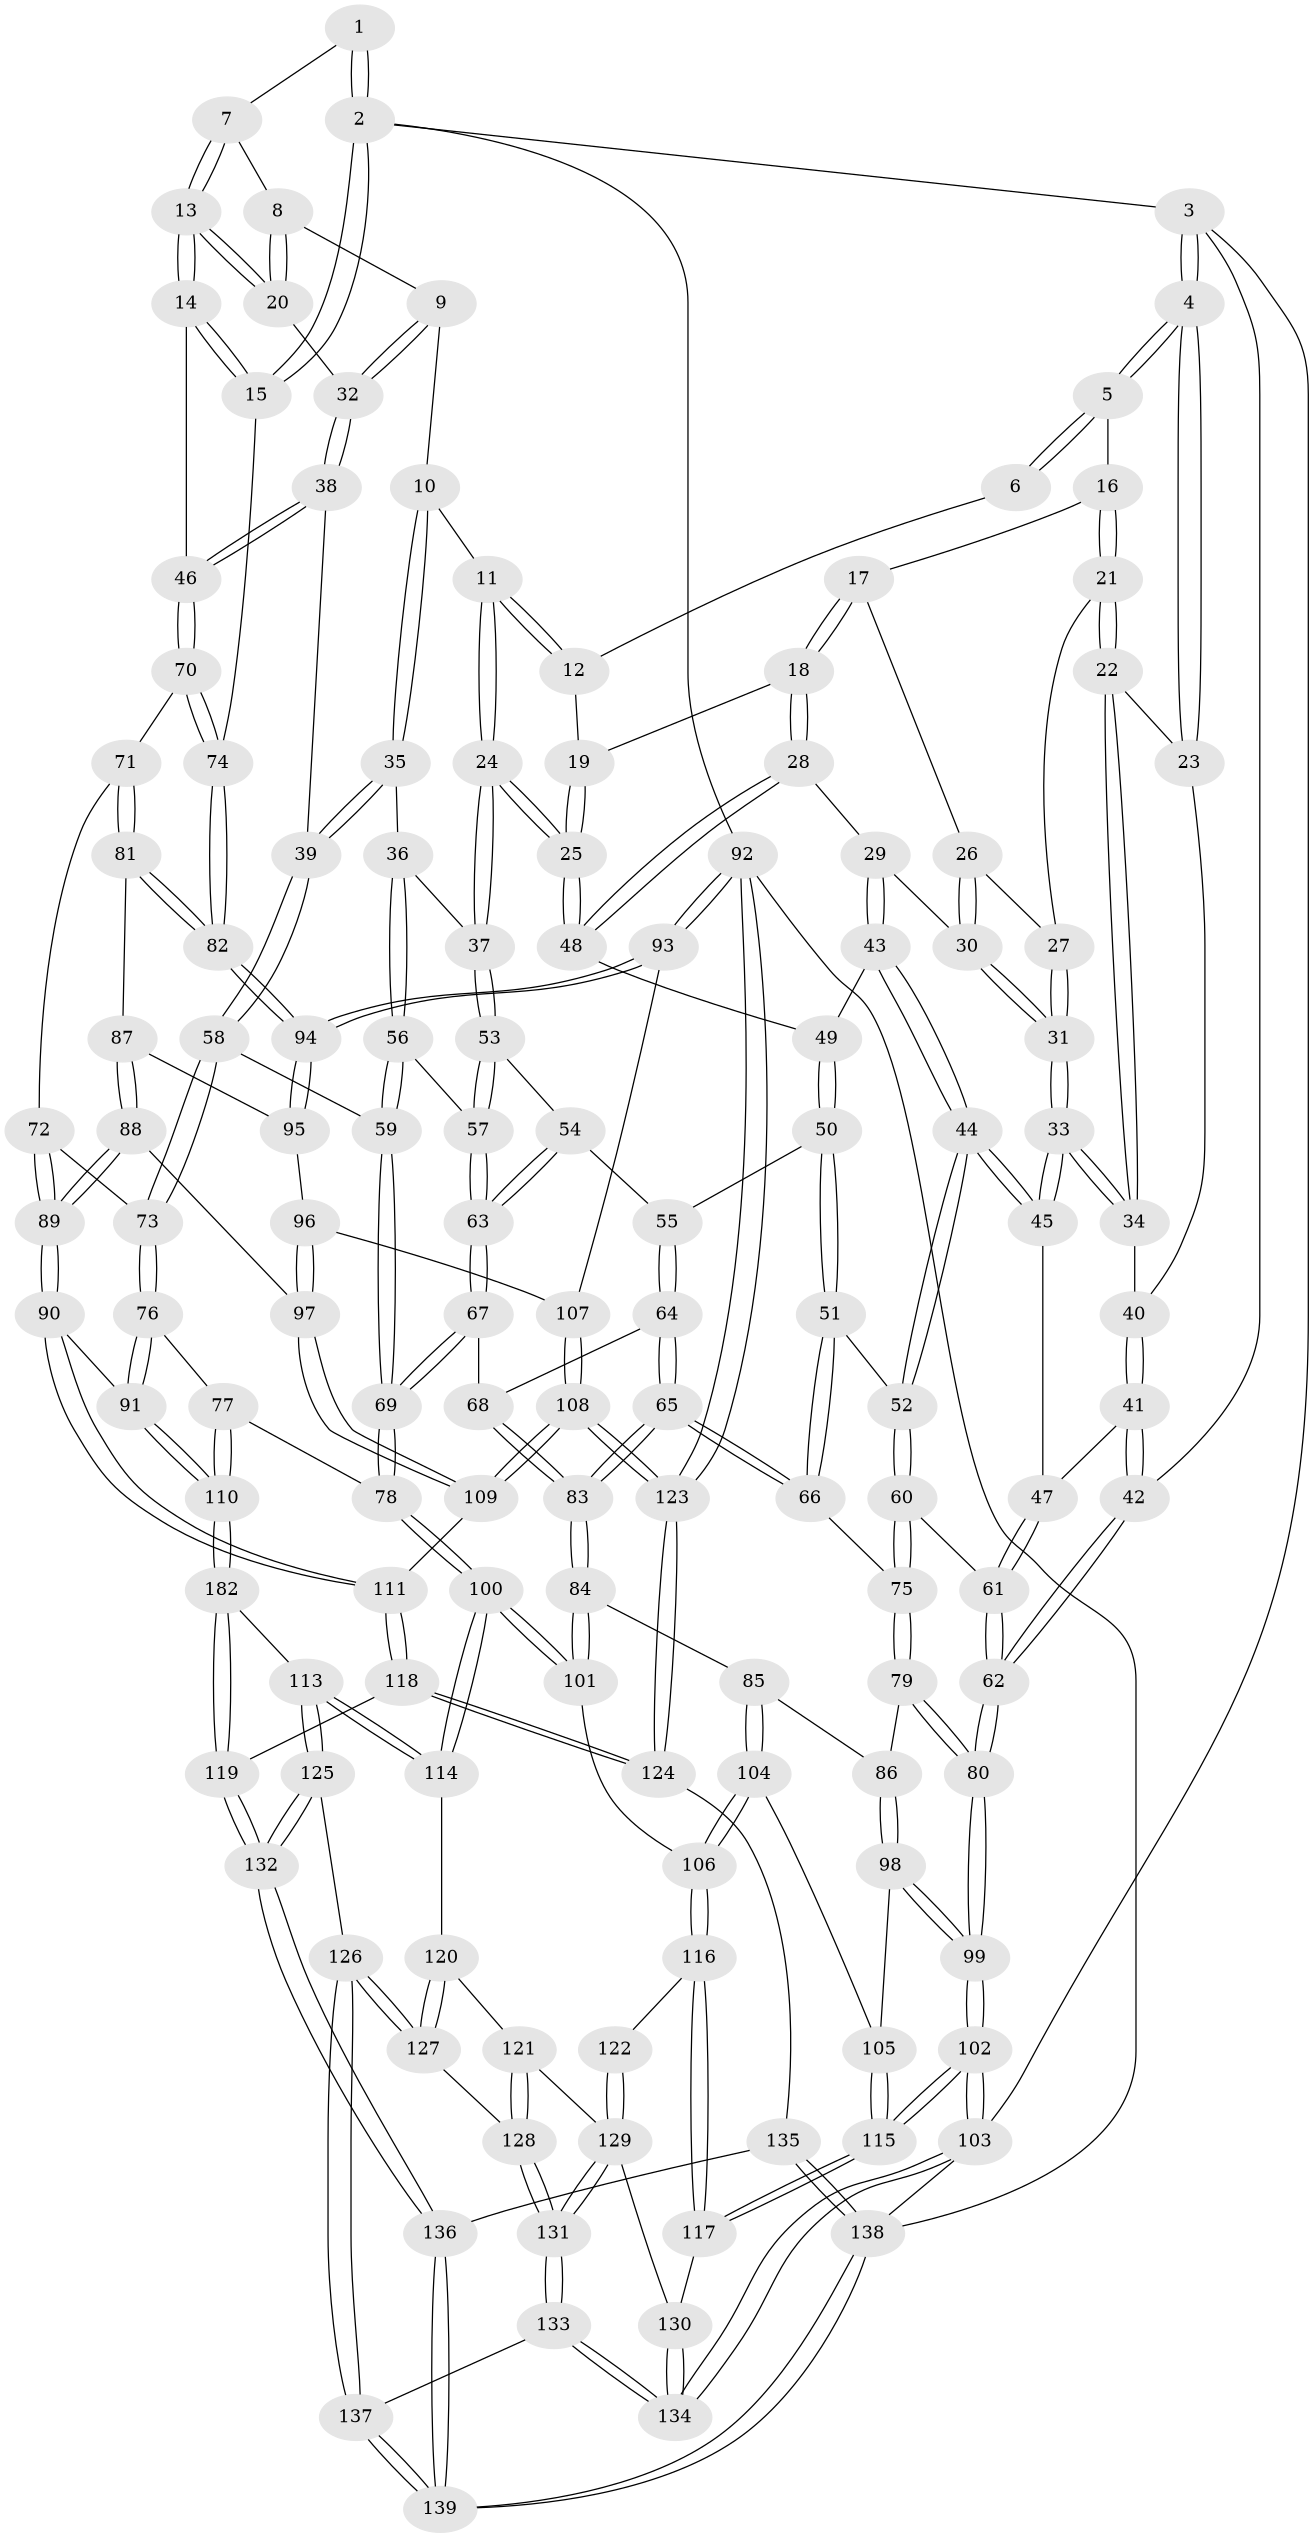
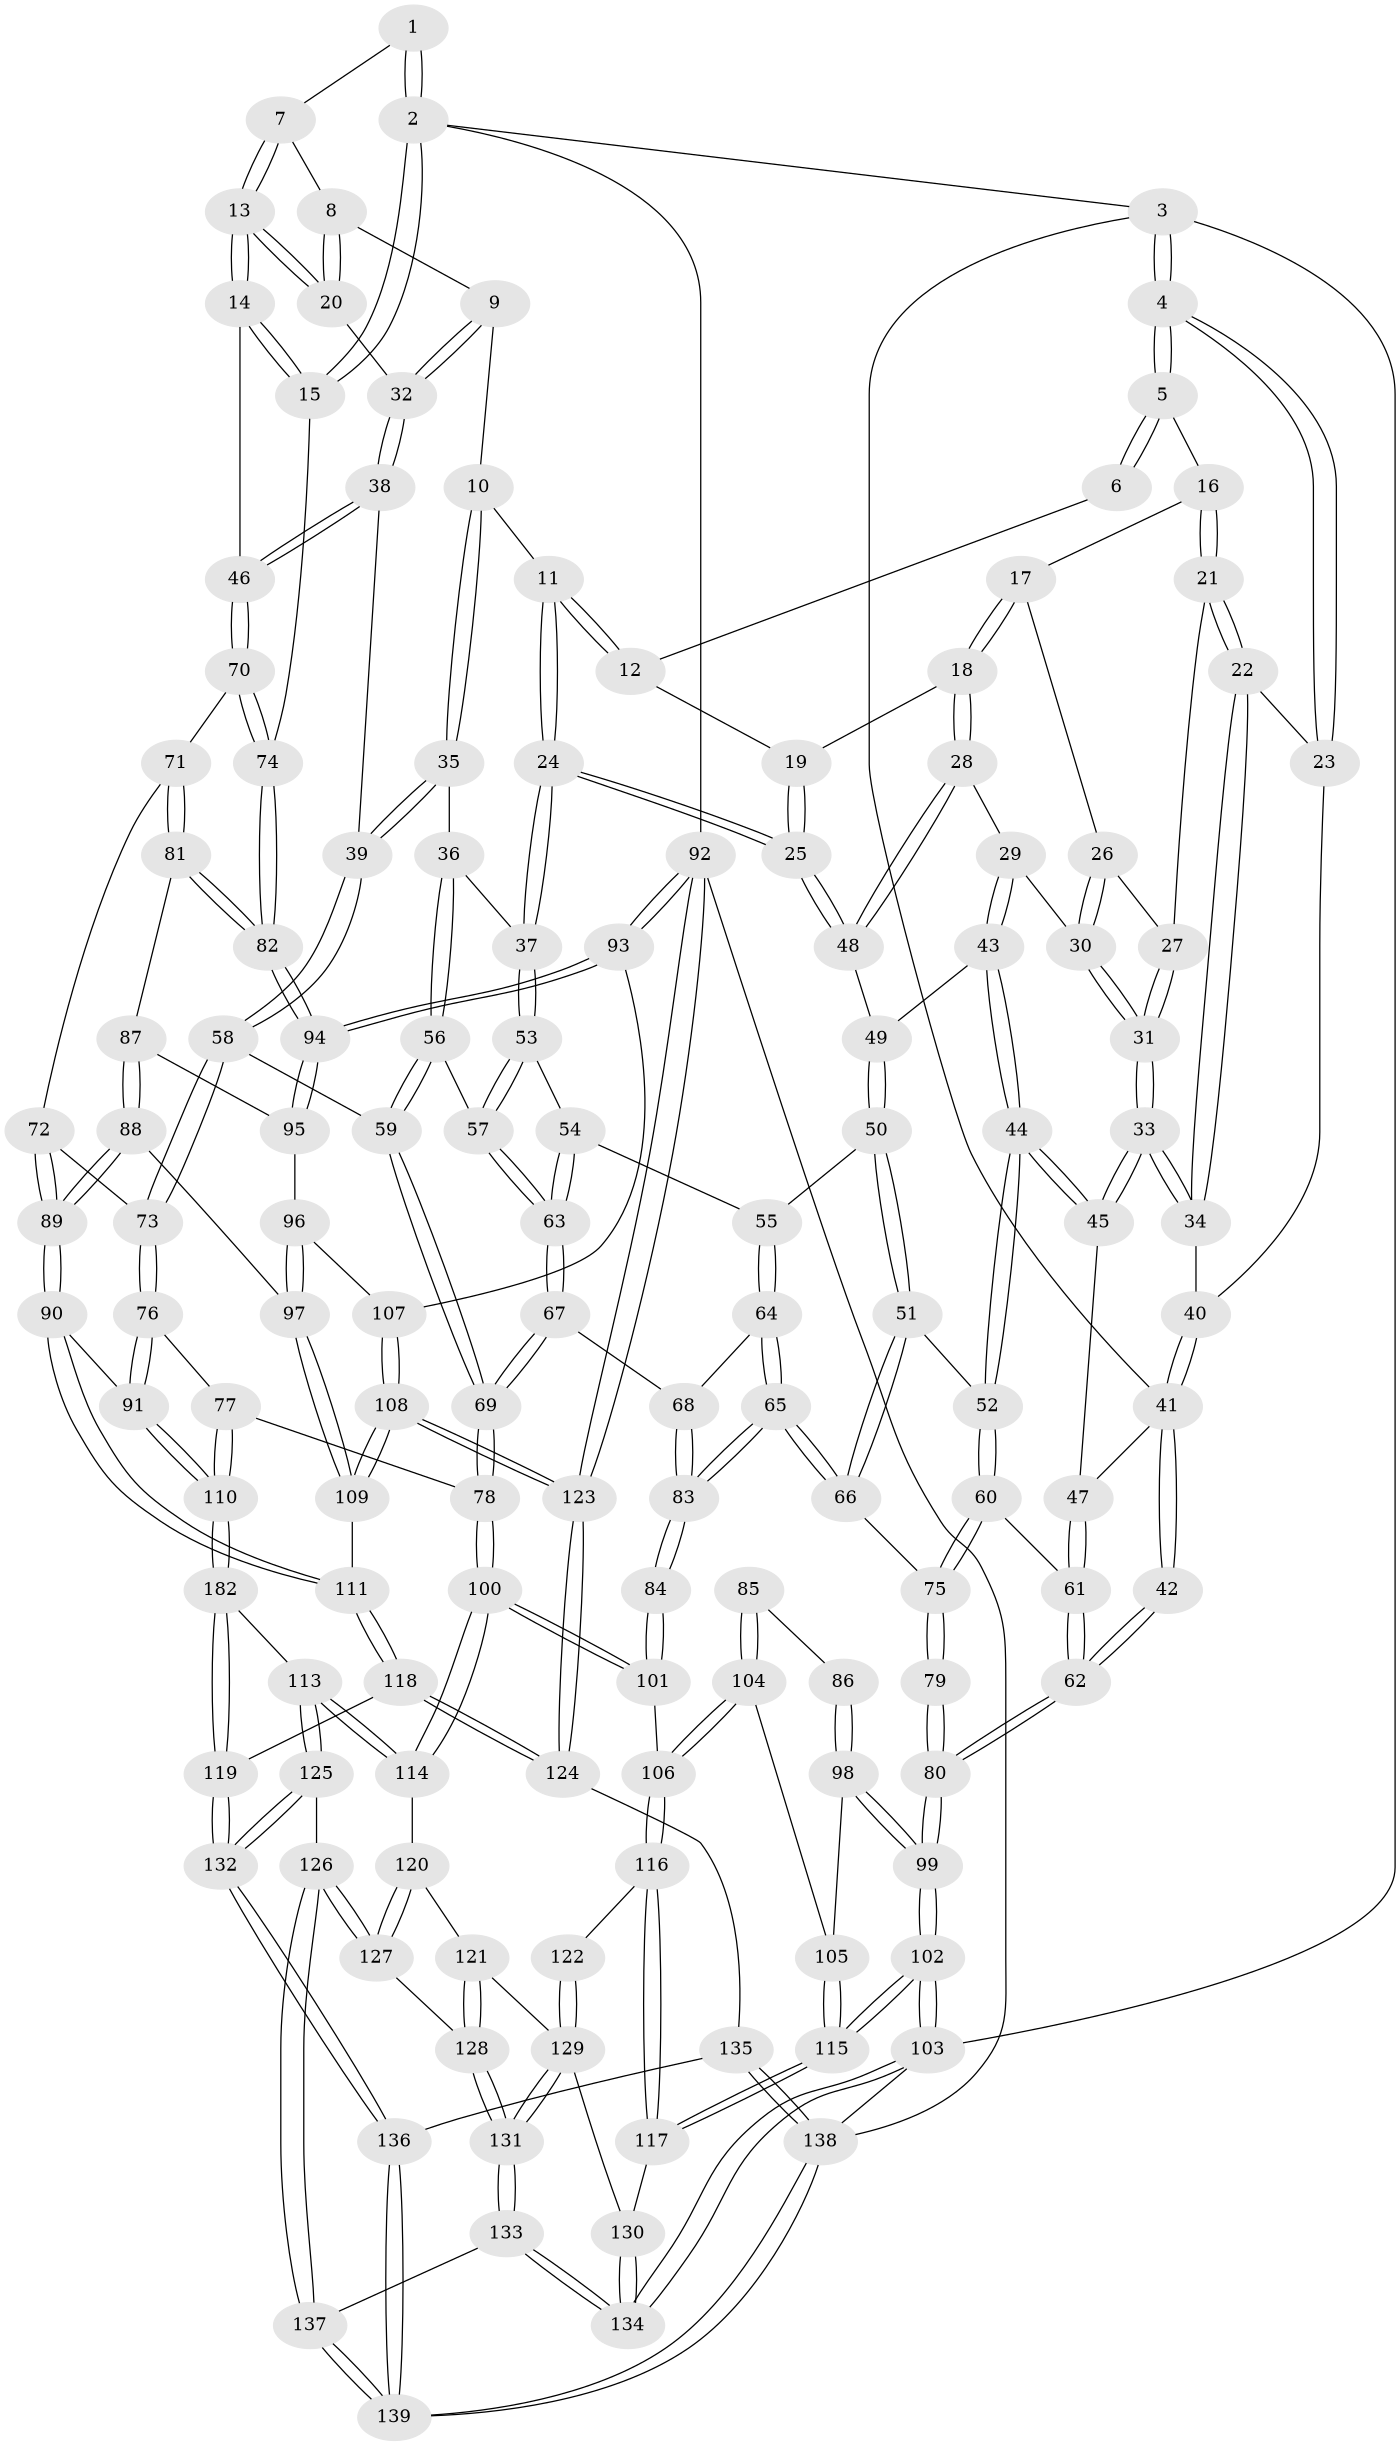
(1260, 868) -> (869, 759)
(683, 1644) -> none
(895, 1728) -> none
